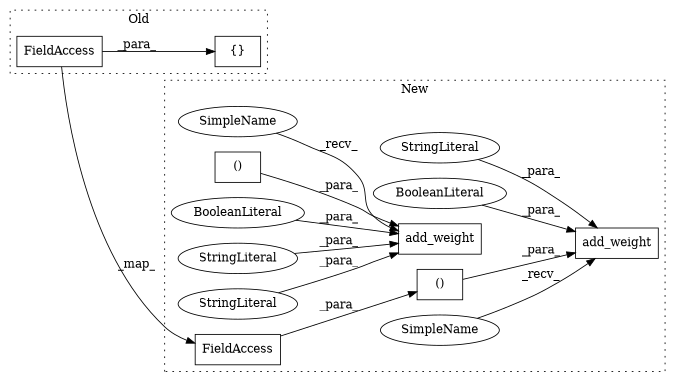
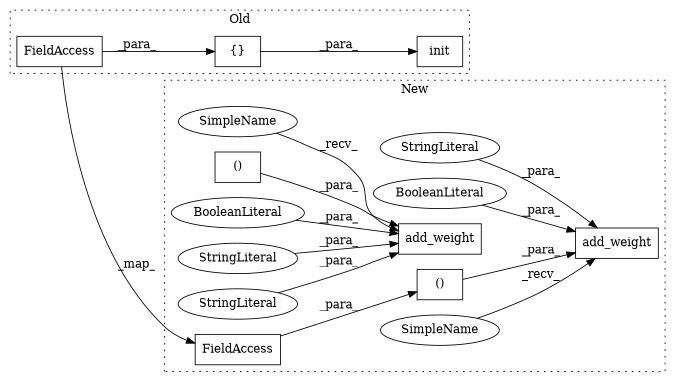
none -> (440, 52)
